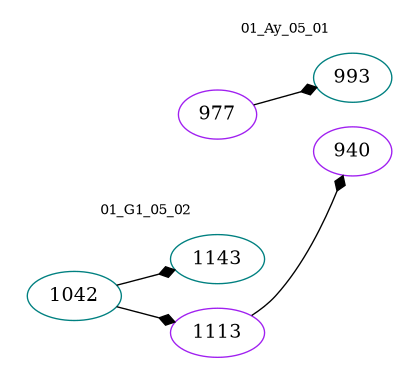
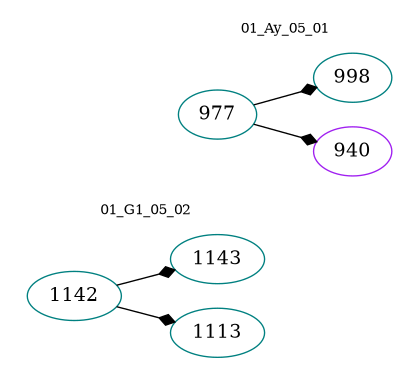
(353, 78) -> (353, 78)
(218, 115) -> (218, 115)
(303, 259) -> (277, 131)
(74, 296) -> (74, 296)
(218, 333) -> (218, 333)
